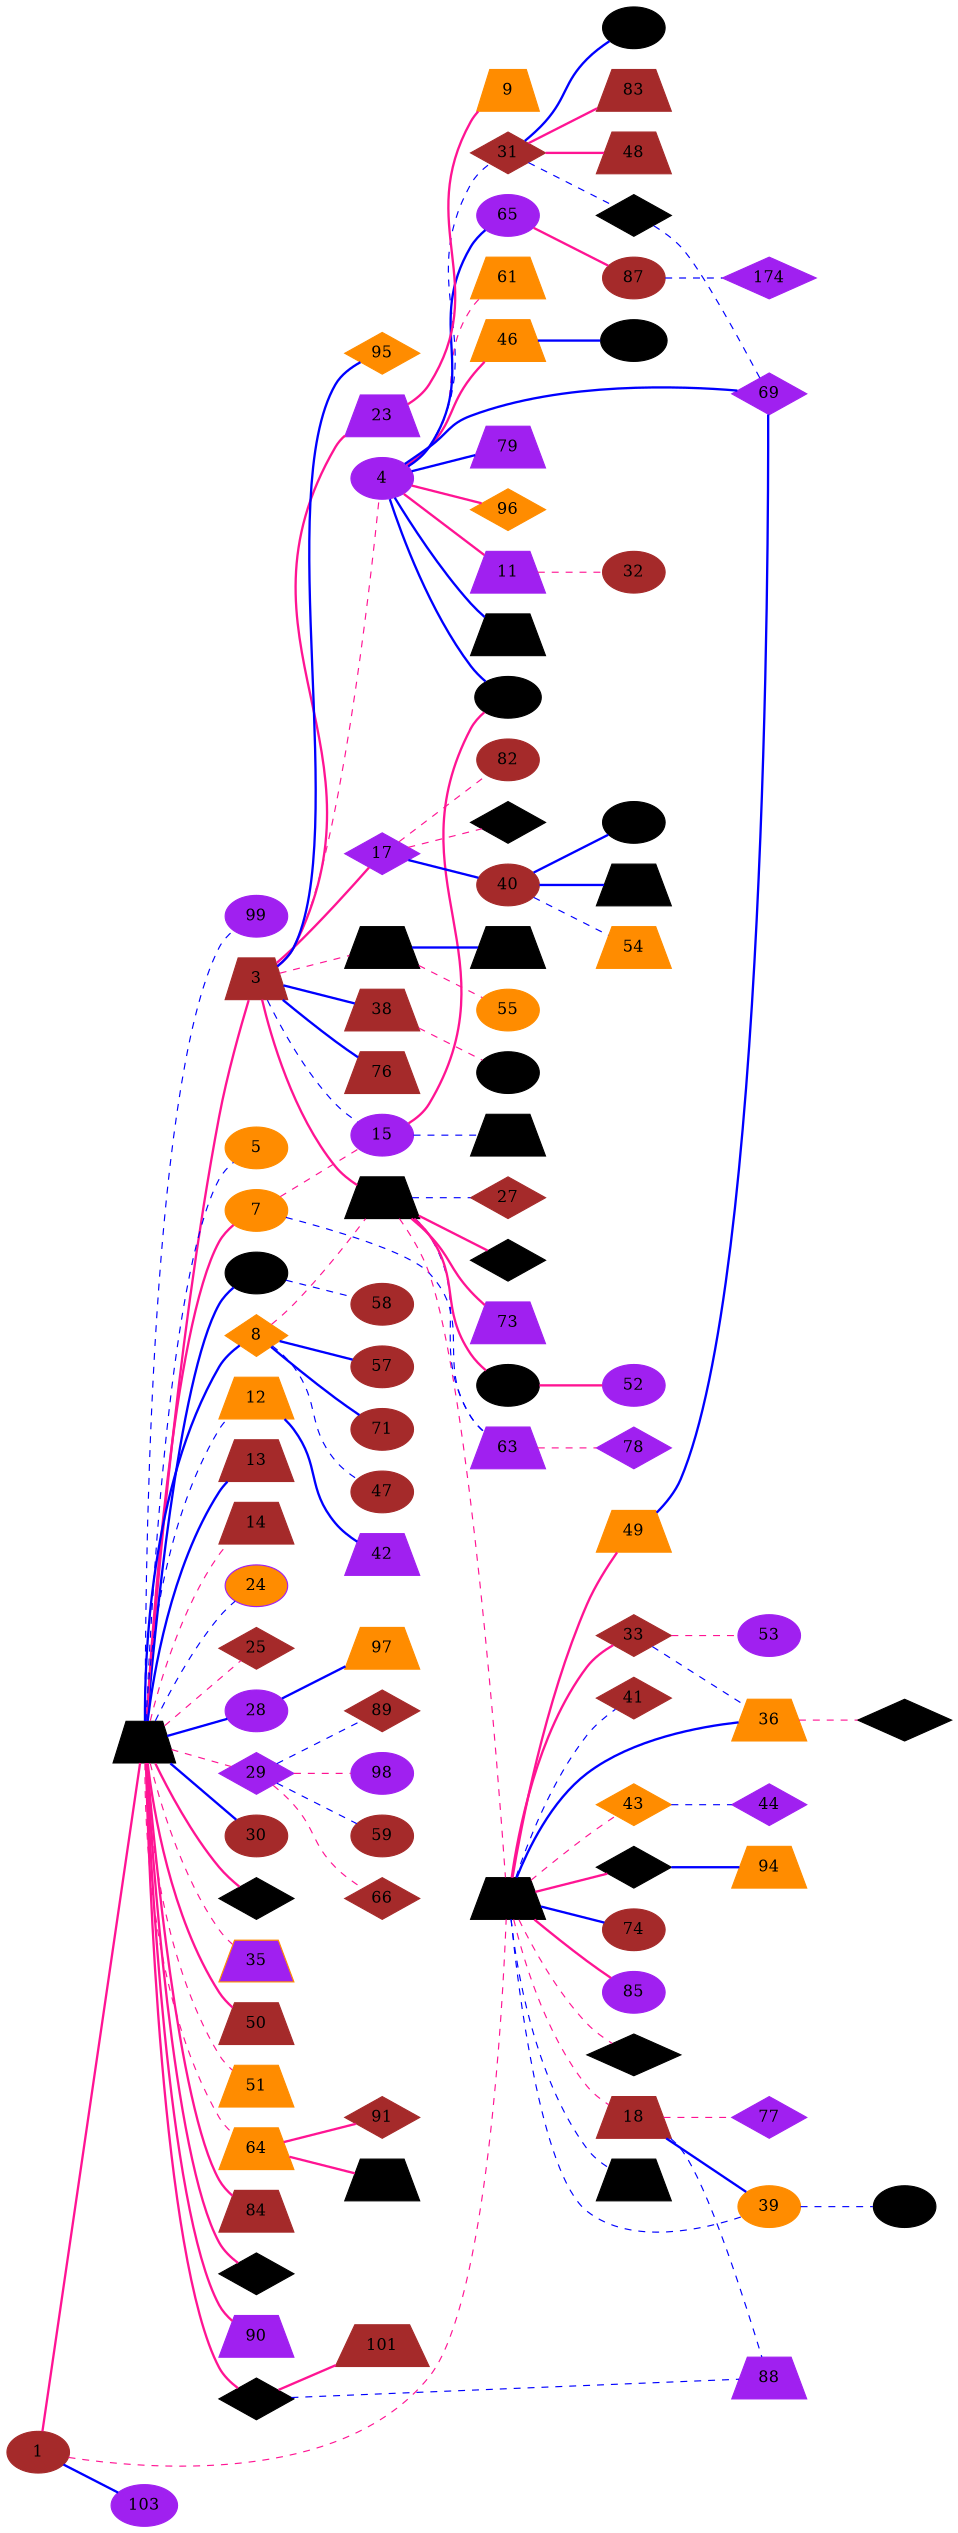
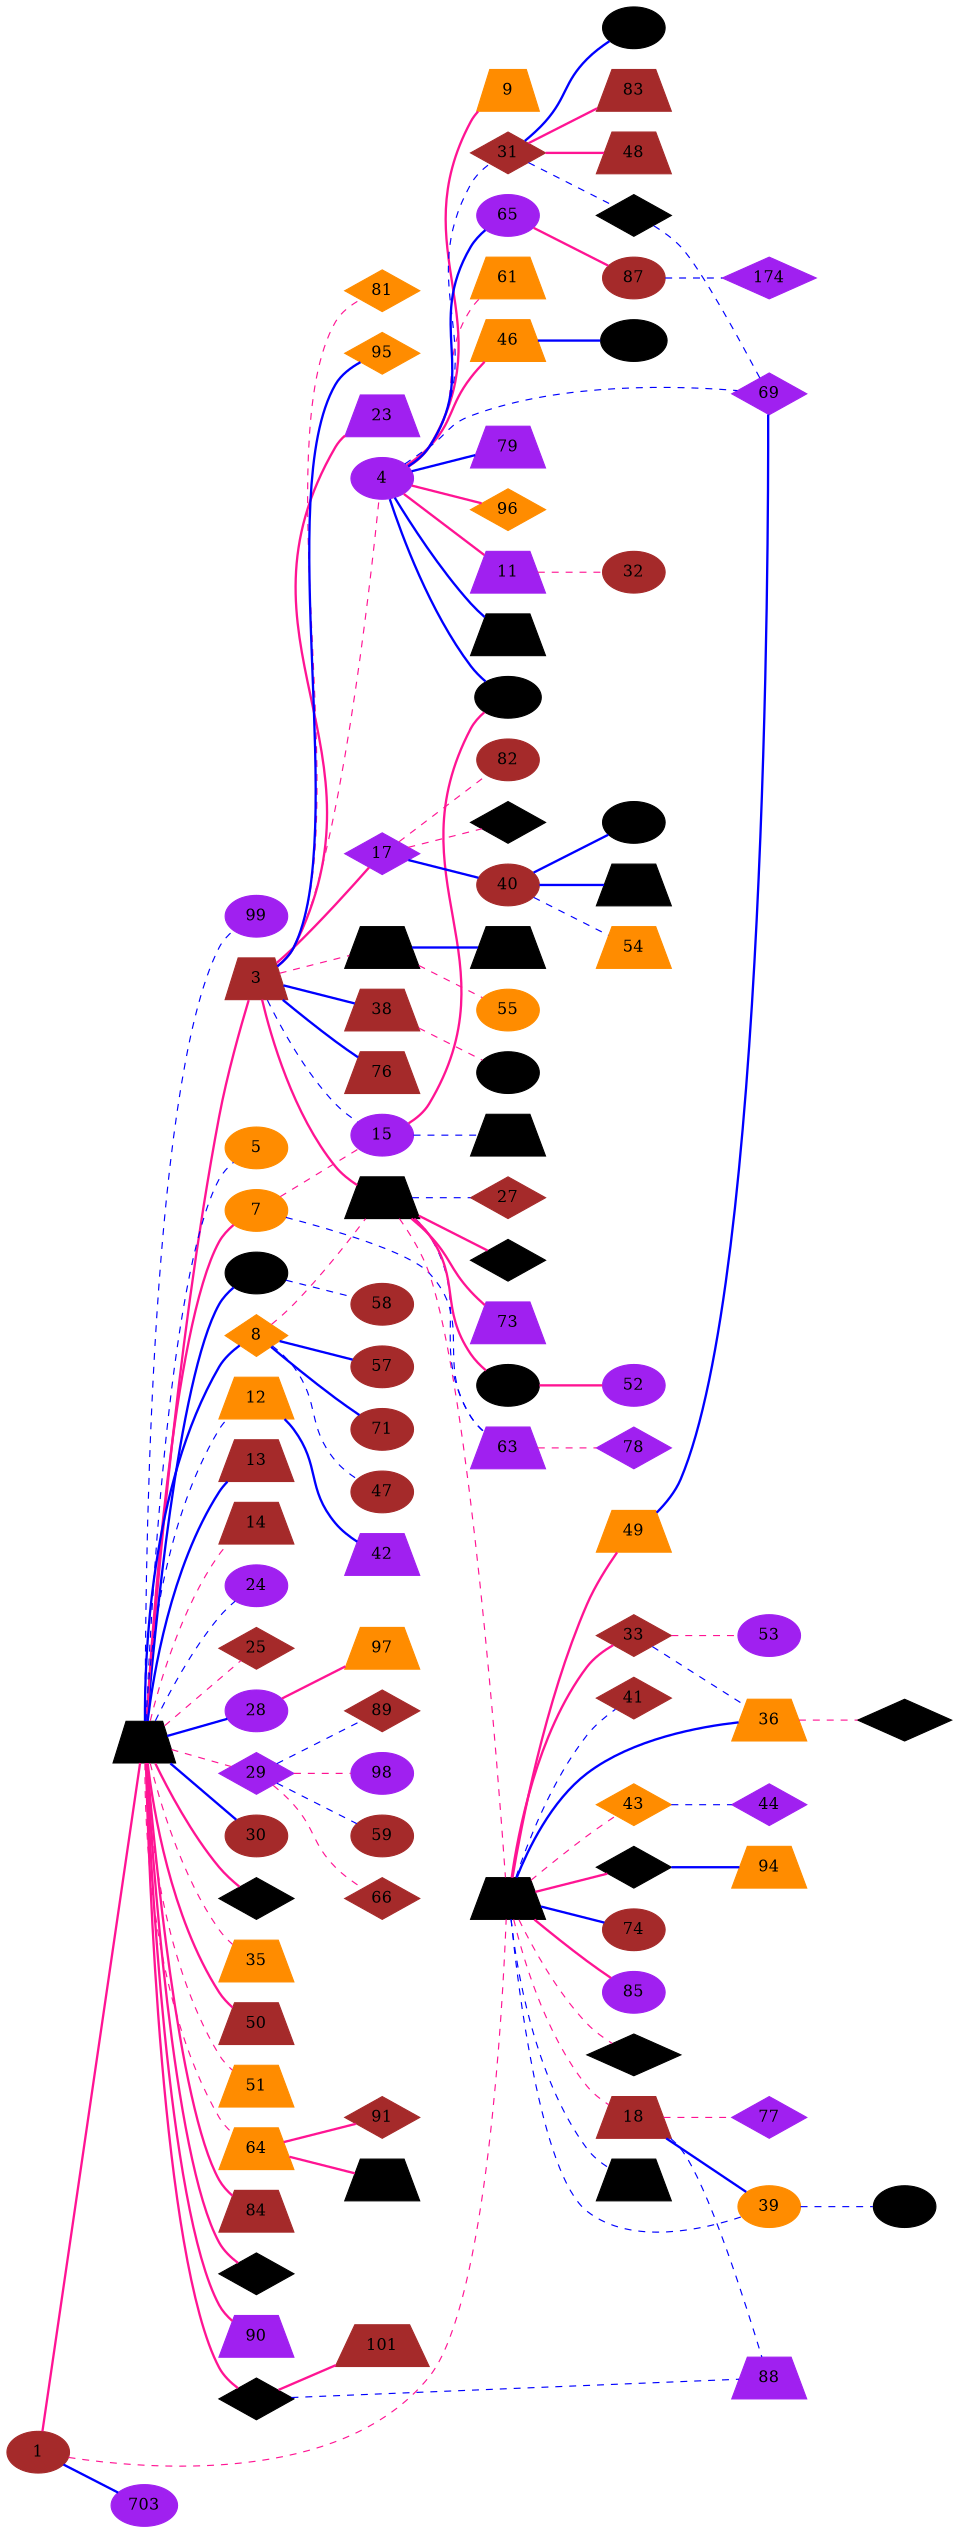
(449, 215) -> (447, 227)
none -> (382, 291)
(562, 394) -> (562, 394)
(256, 1586) -> (256, 1586)
(314, 1682) -> (314, 1682)
(256, 1961) -> (256, 1961)
(144, 2505) -> (144, 2505)
